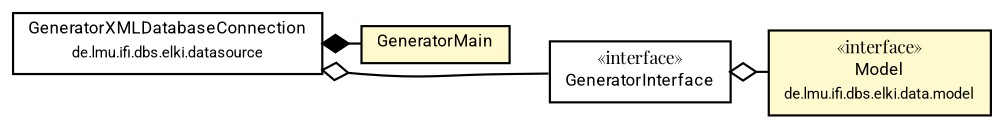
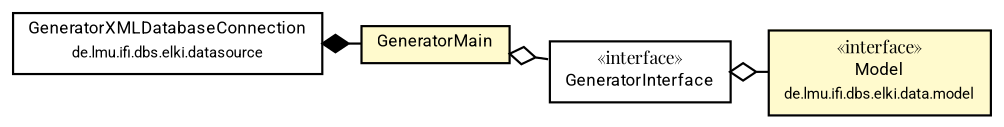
(449, 76) -> (542, 58)
